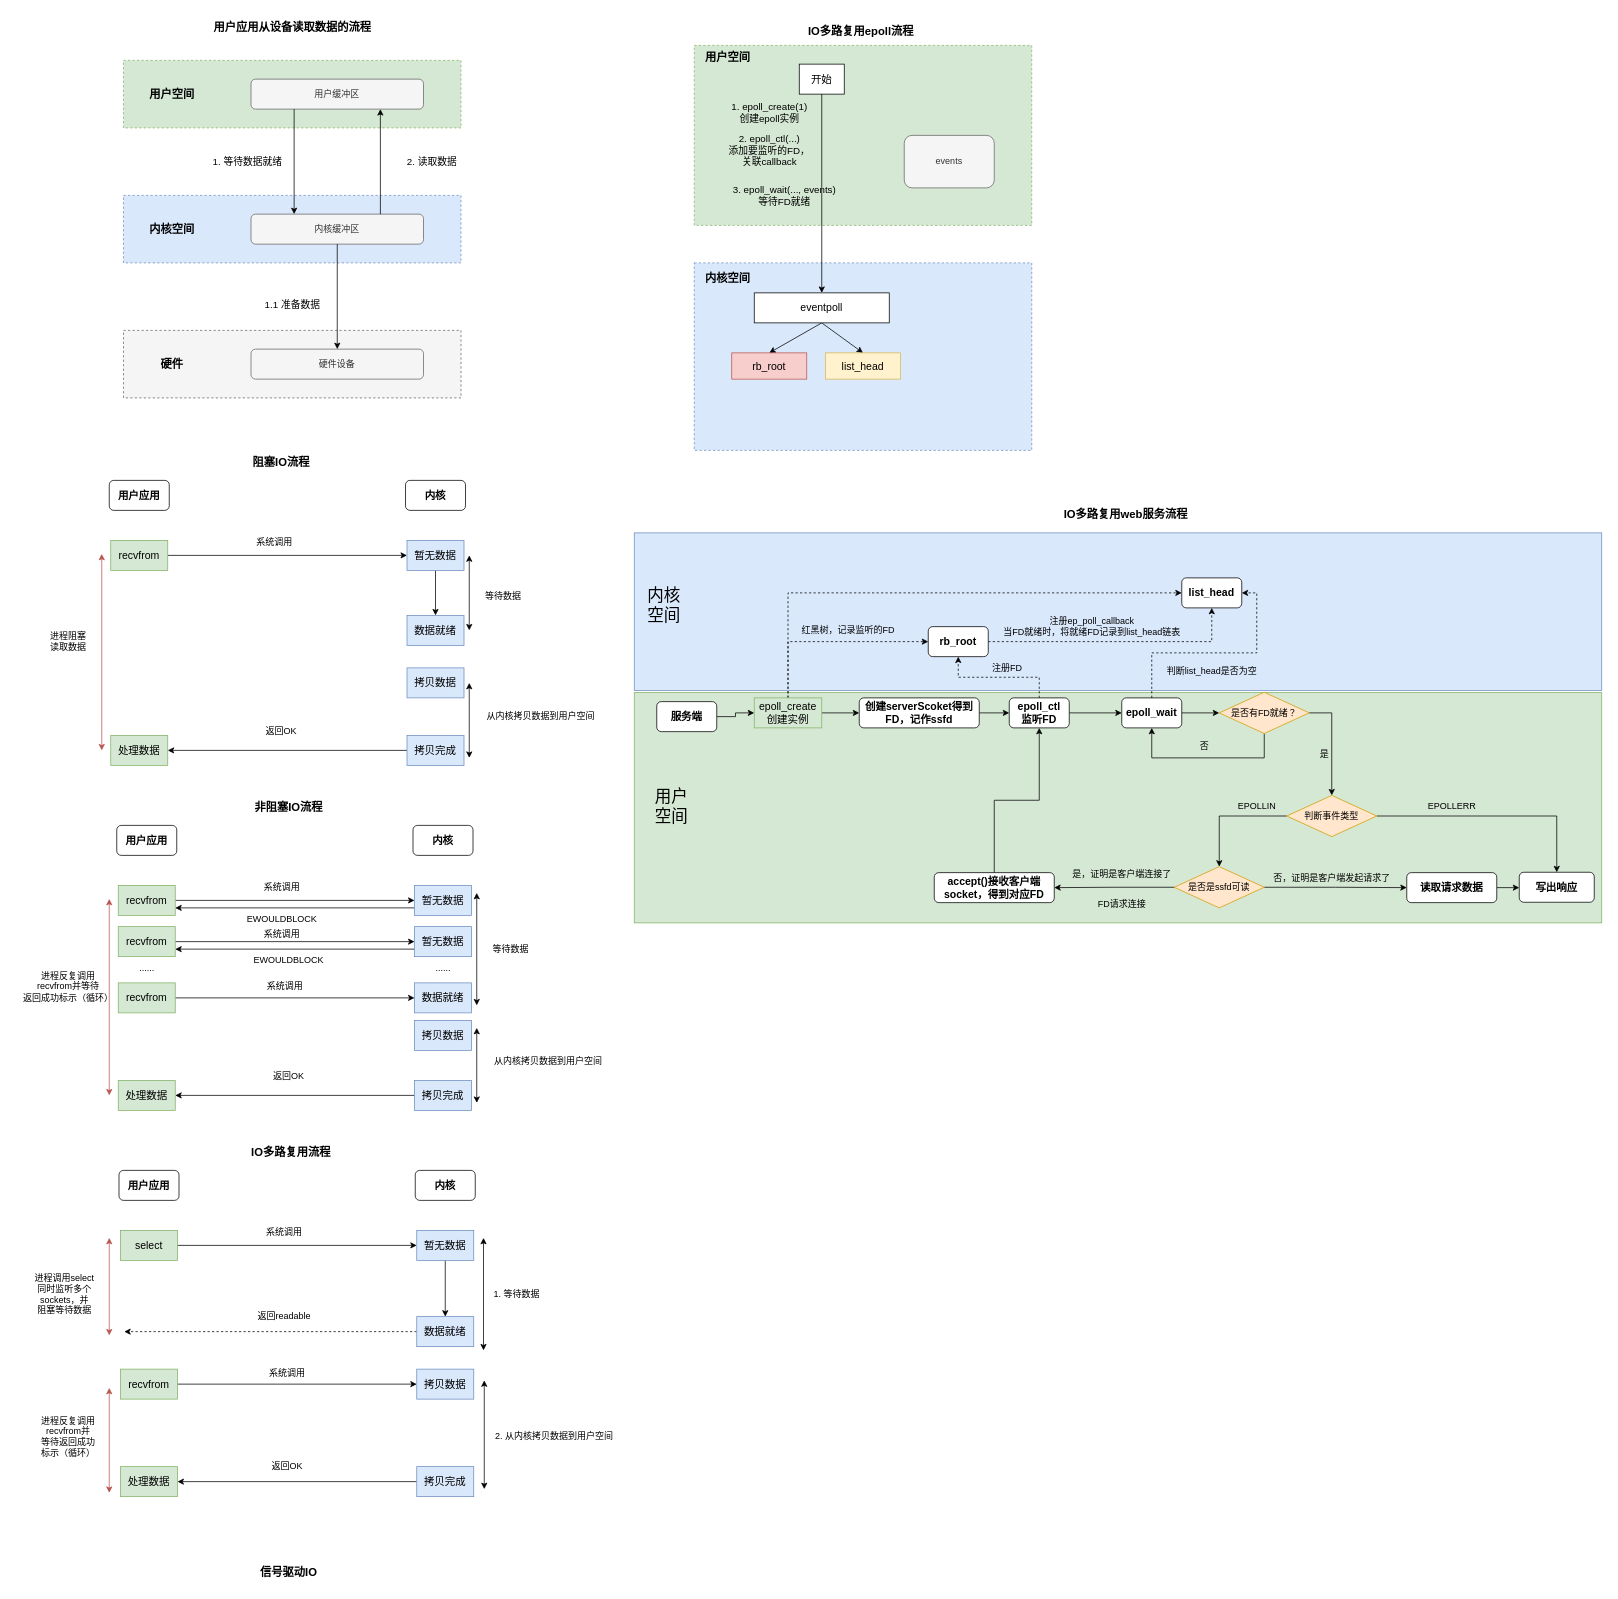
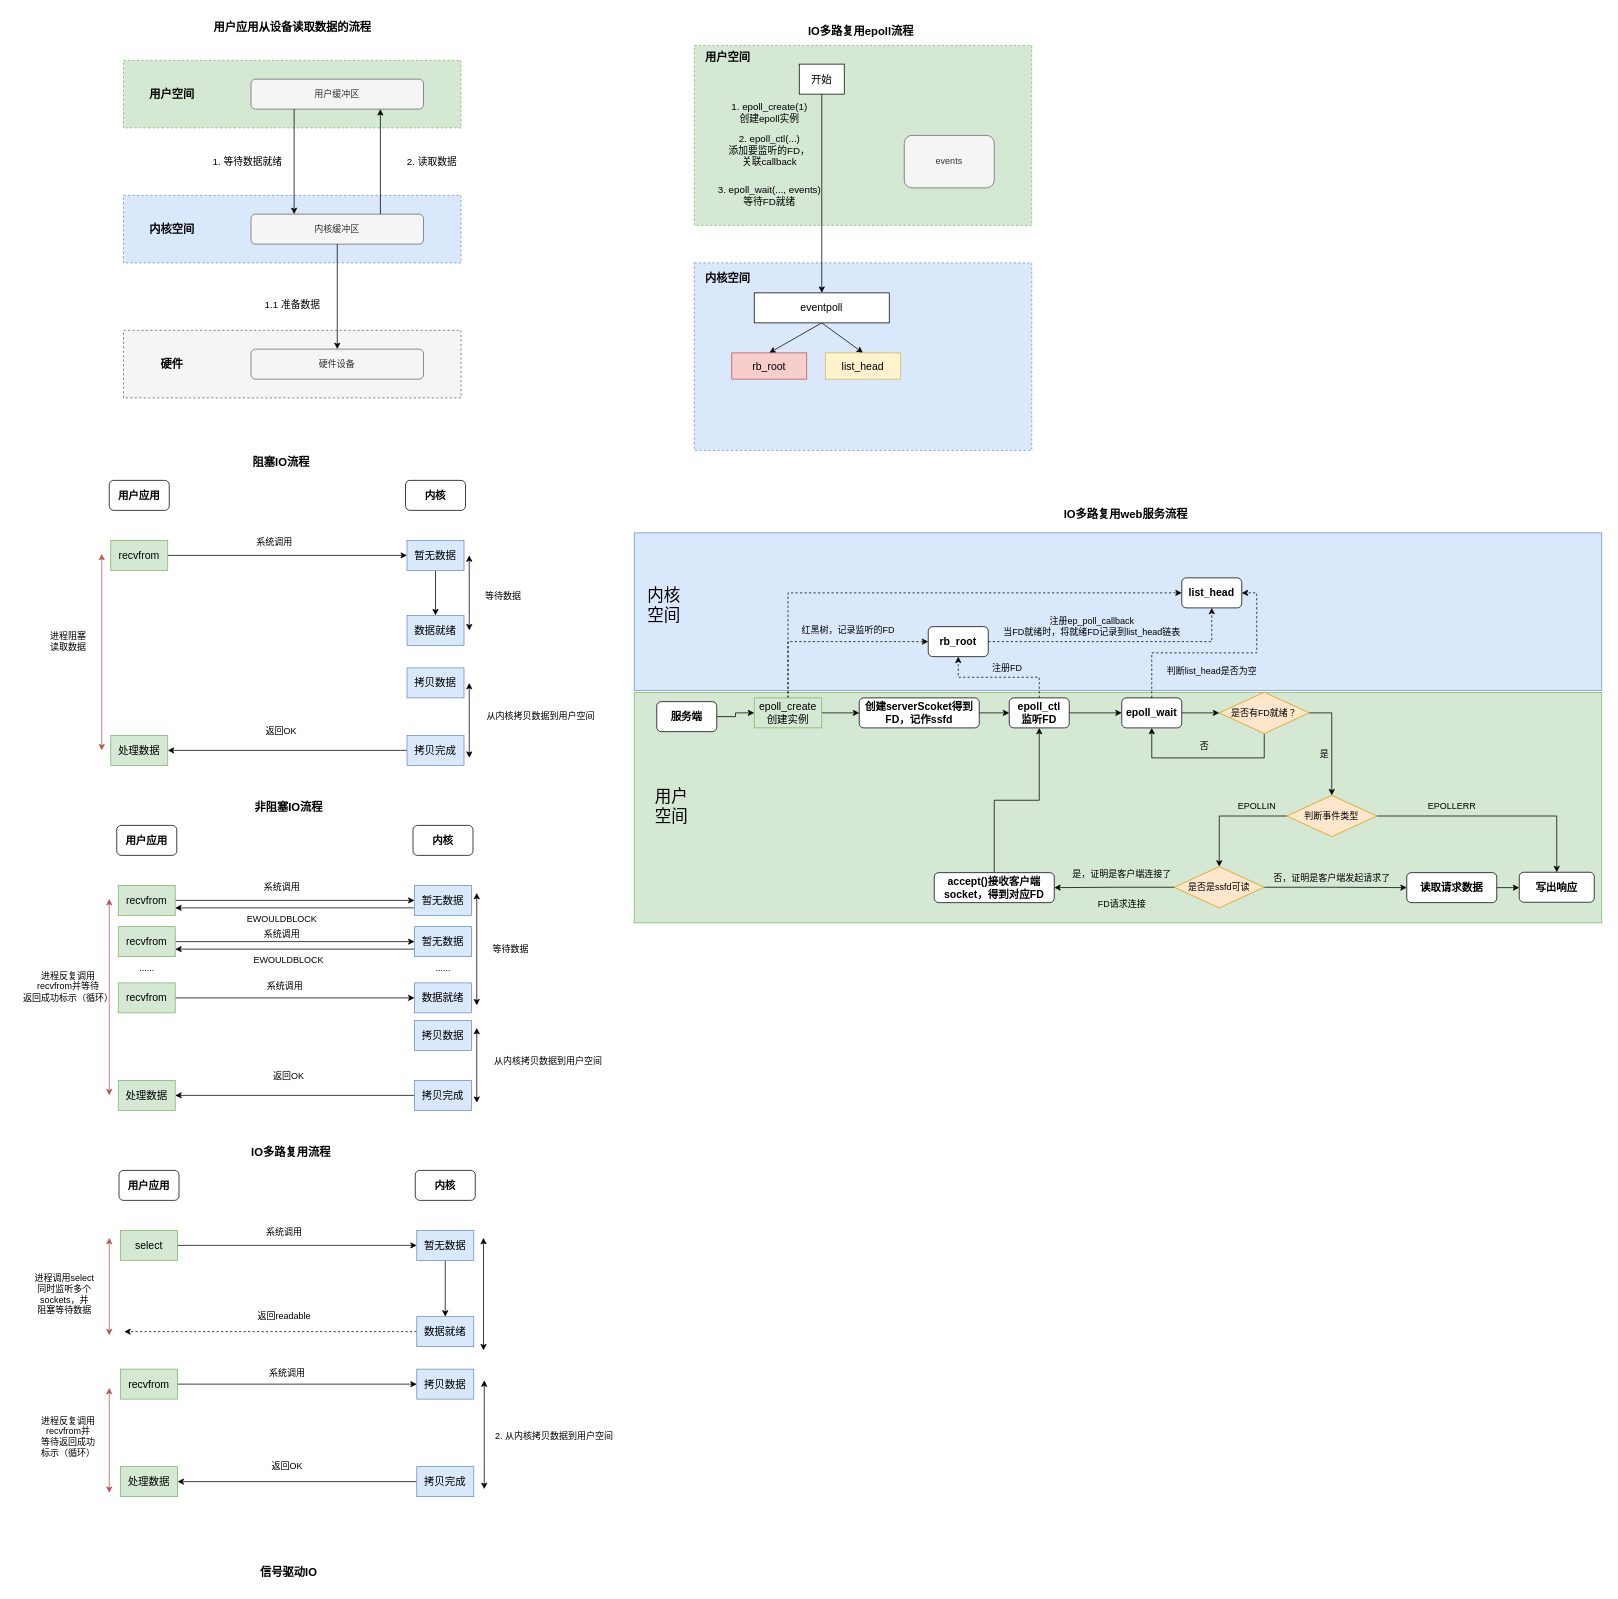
(784, 195) -> (769, 195)
(516, 1294) -> none
